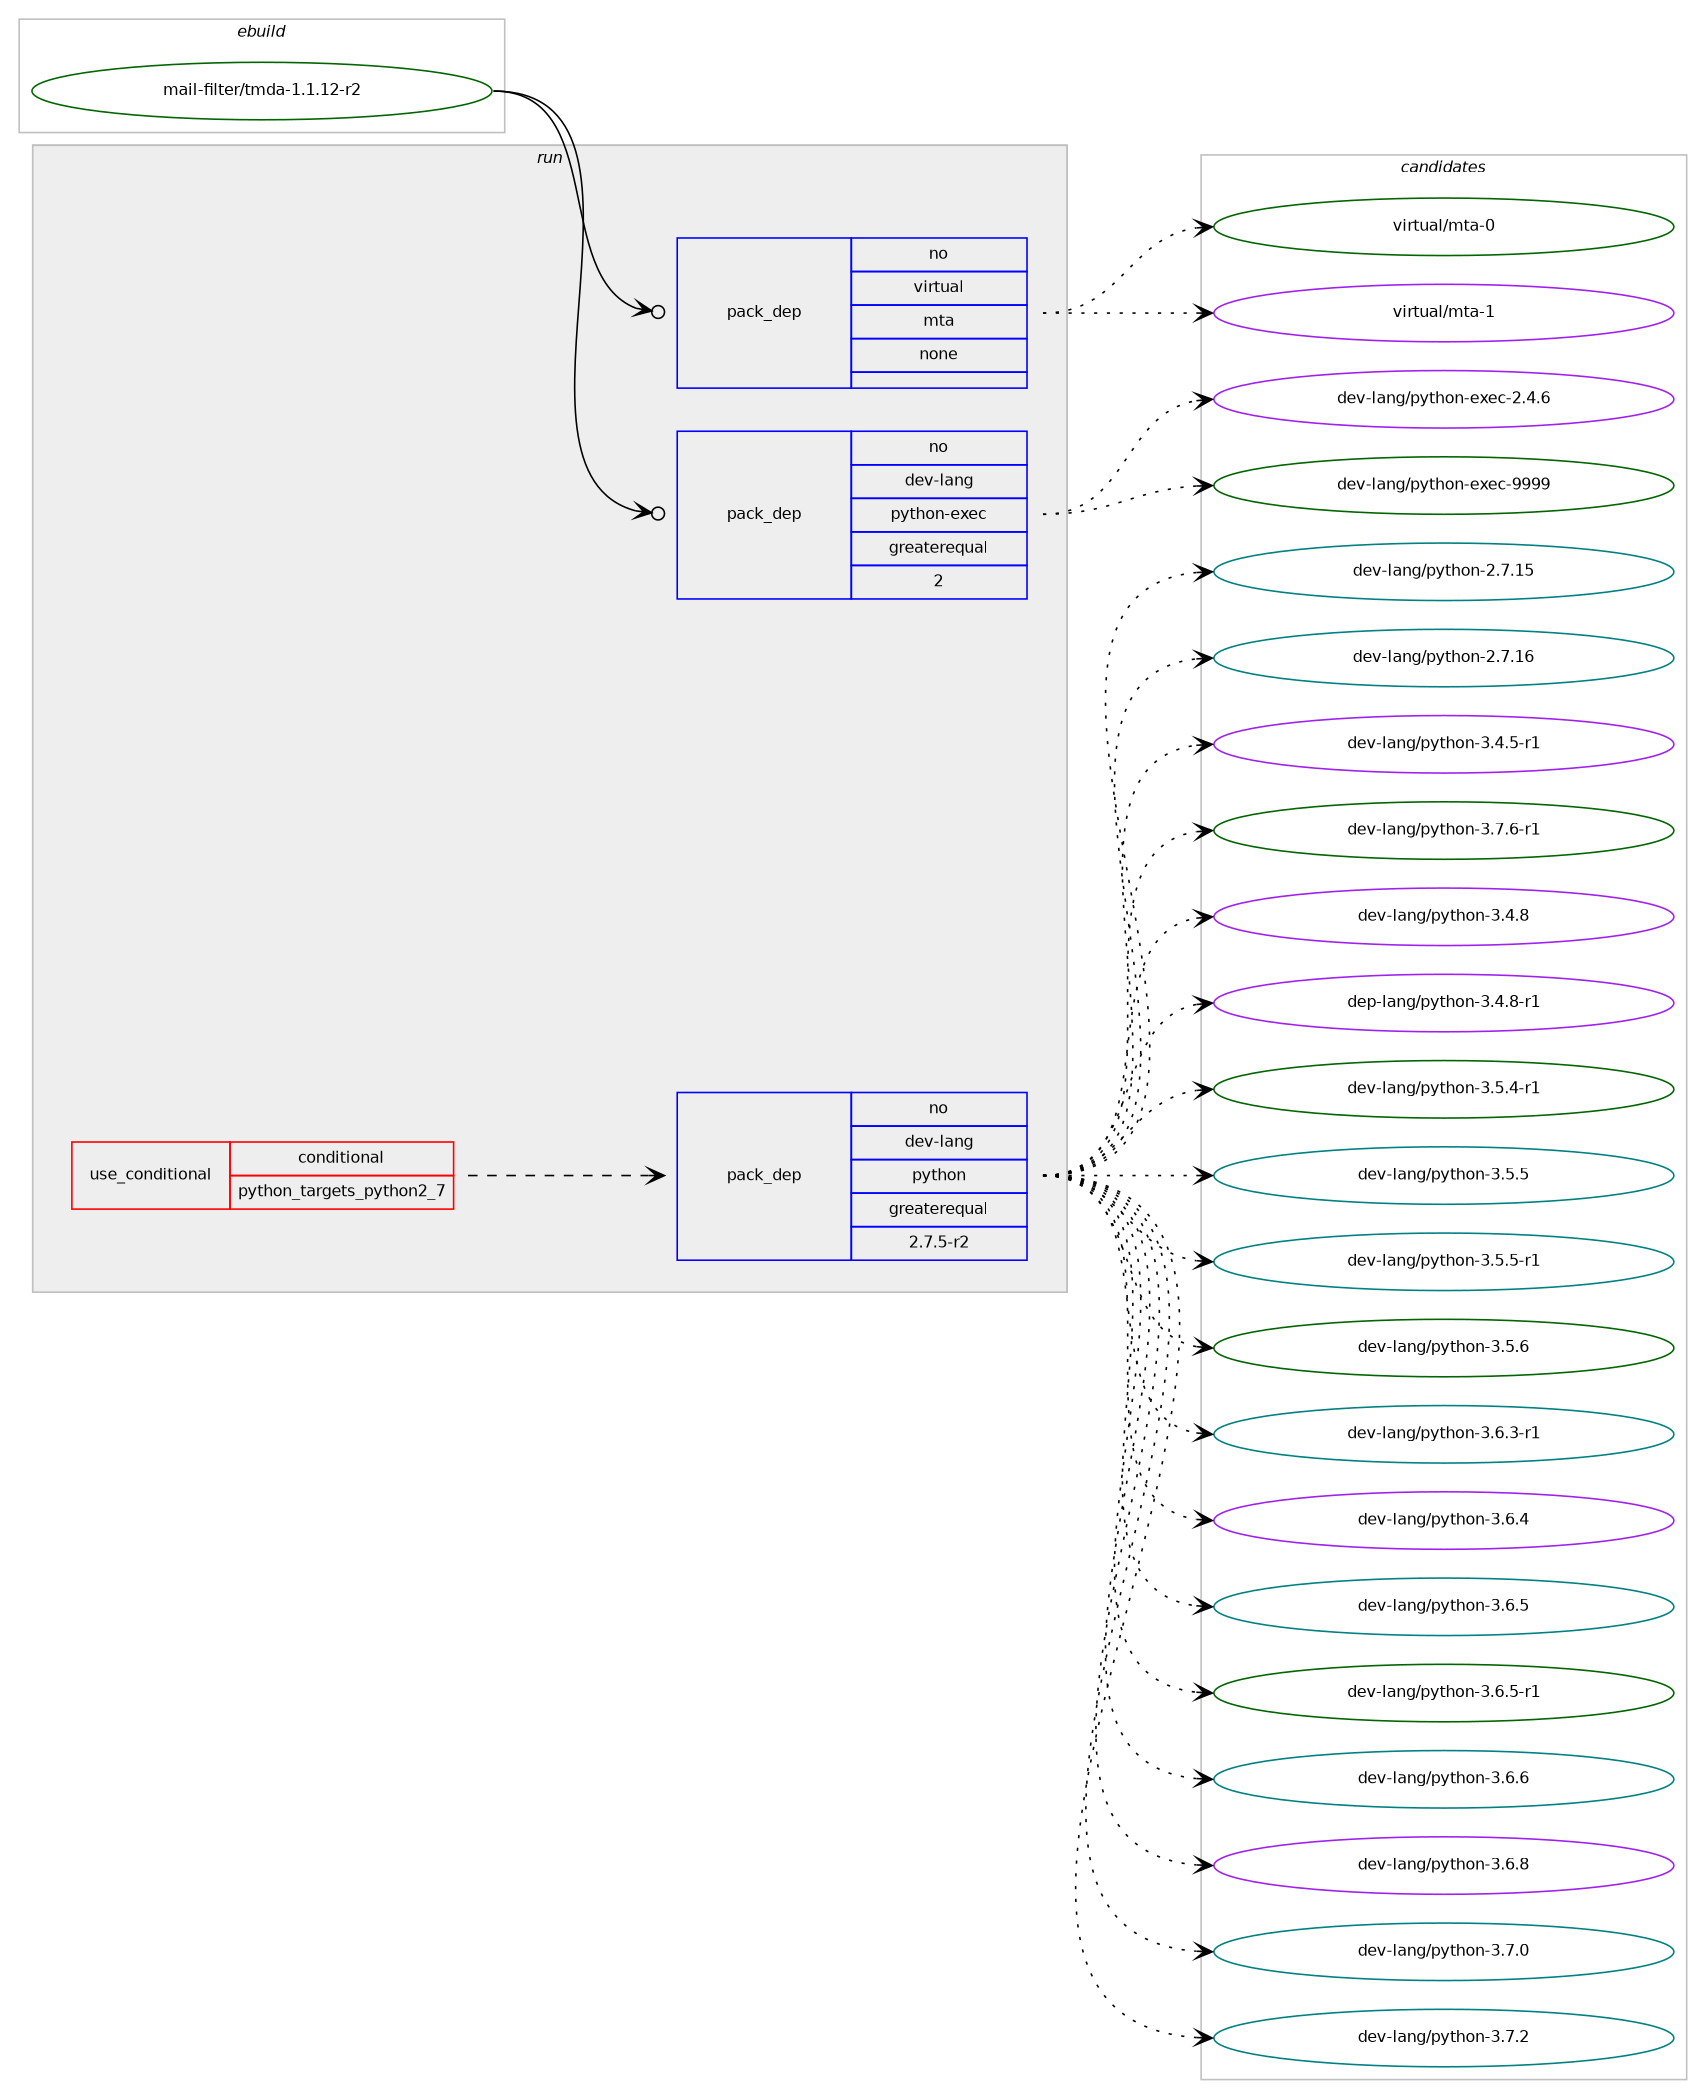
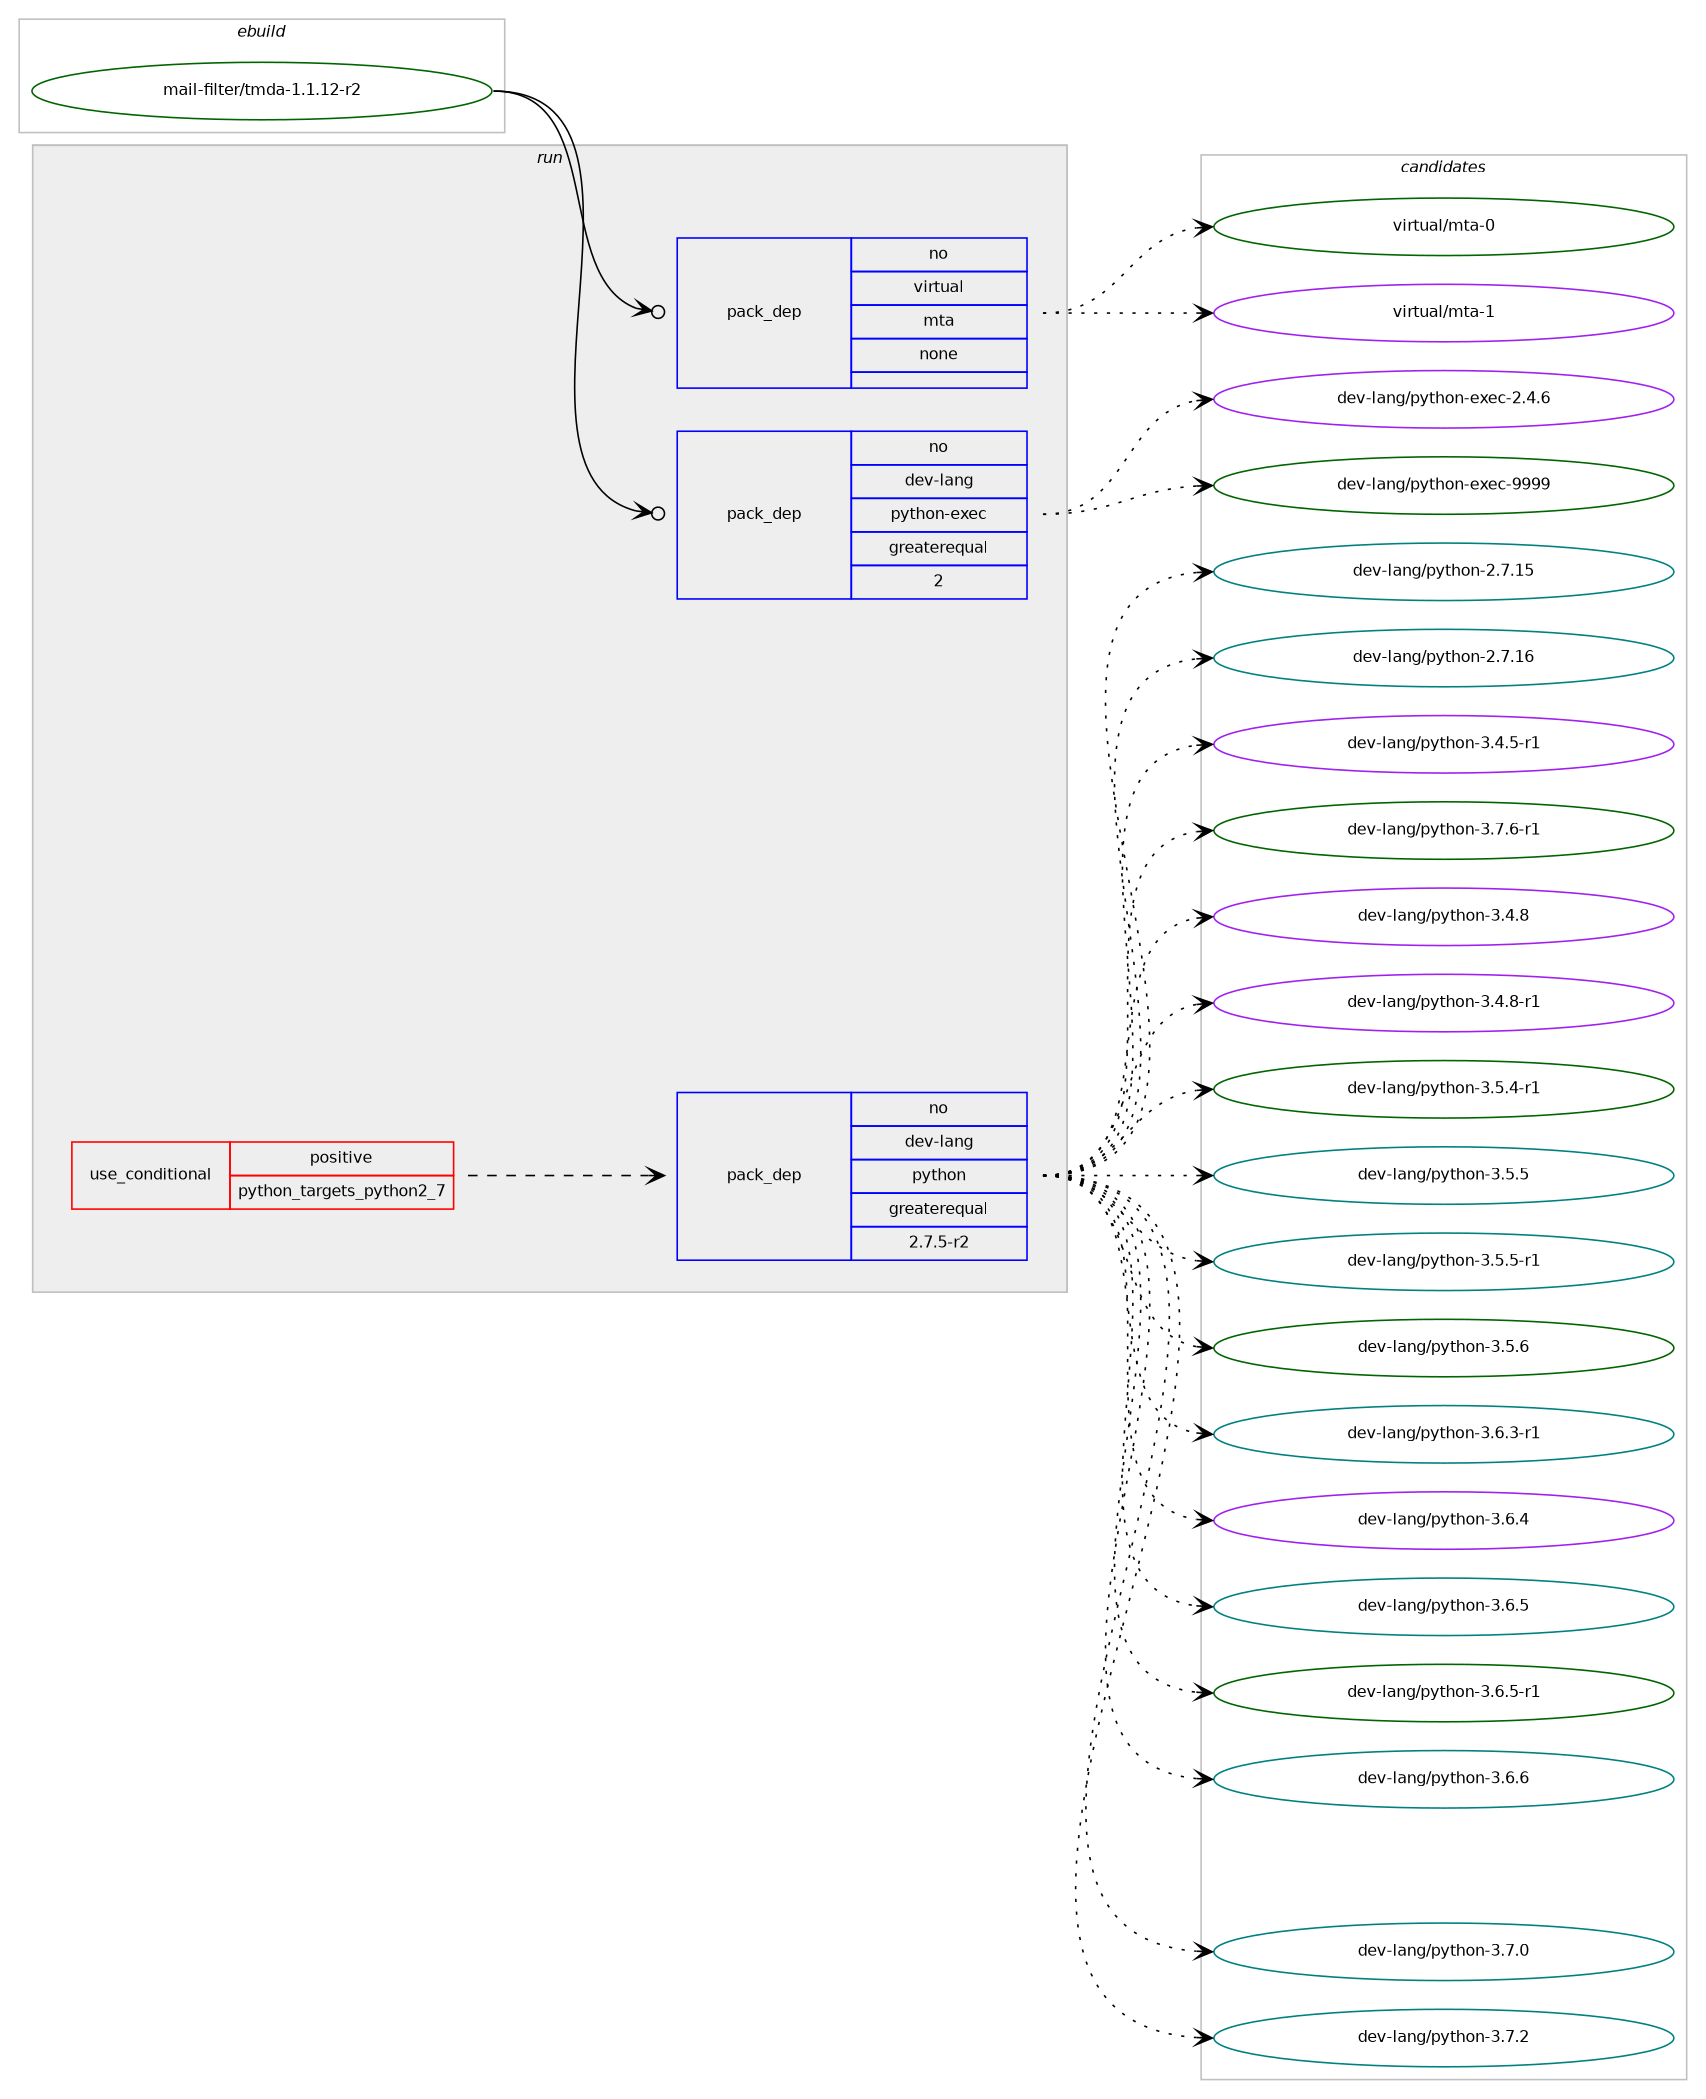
(1444, 1003) -> (1444, 1003)
(342, 1158) -> (342, 1158)
(1444, 1866) -> none
